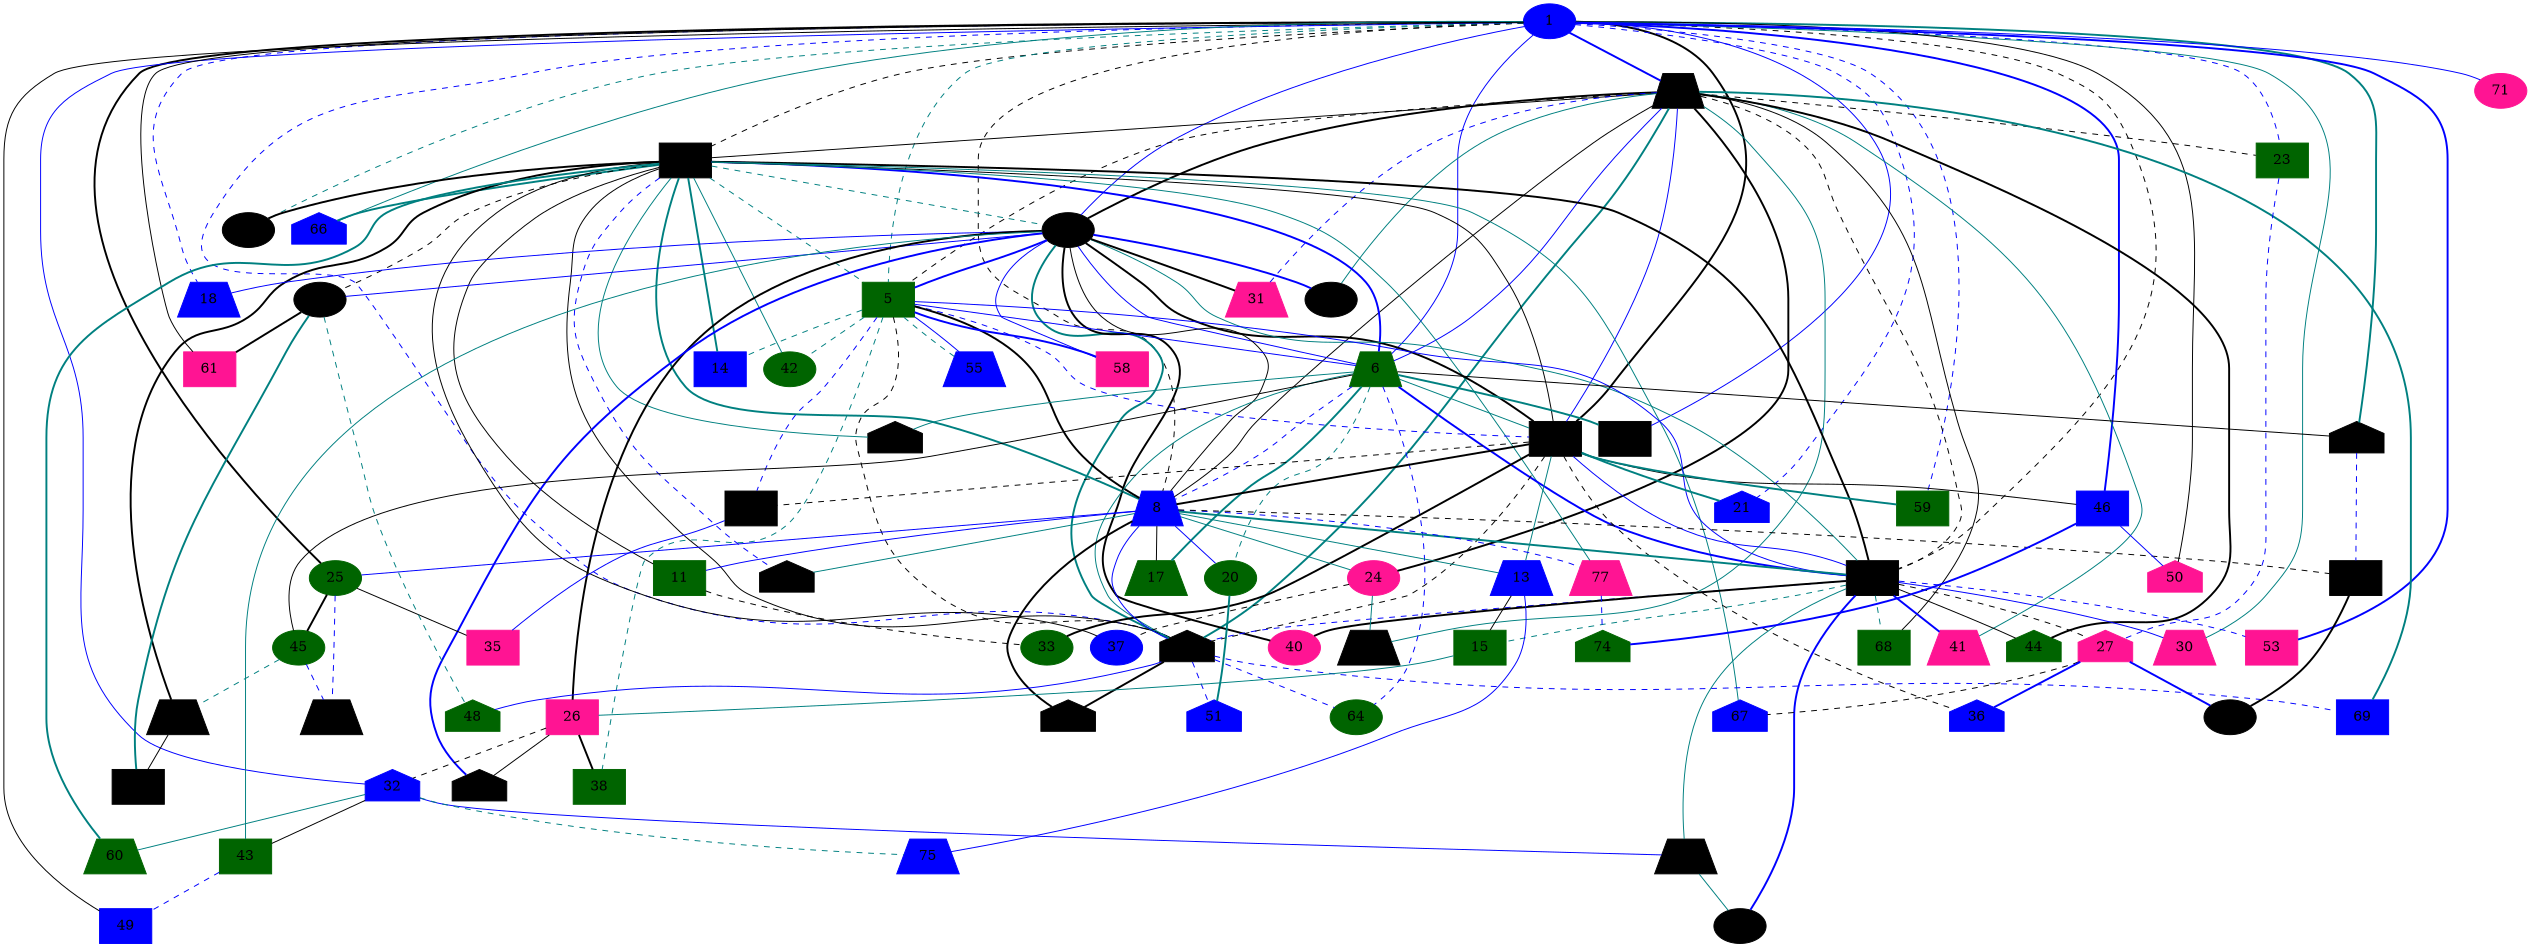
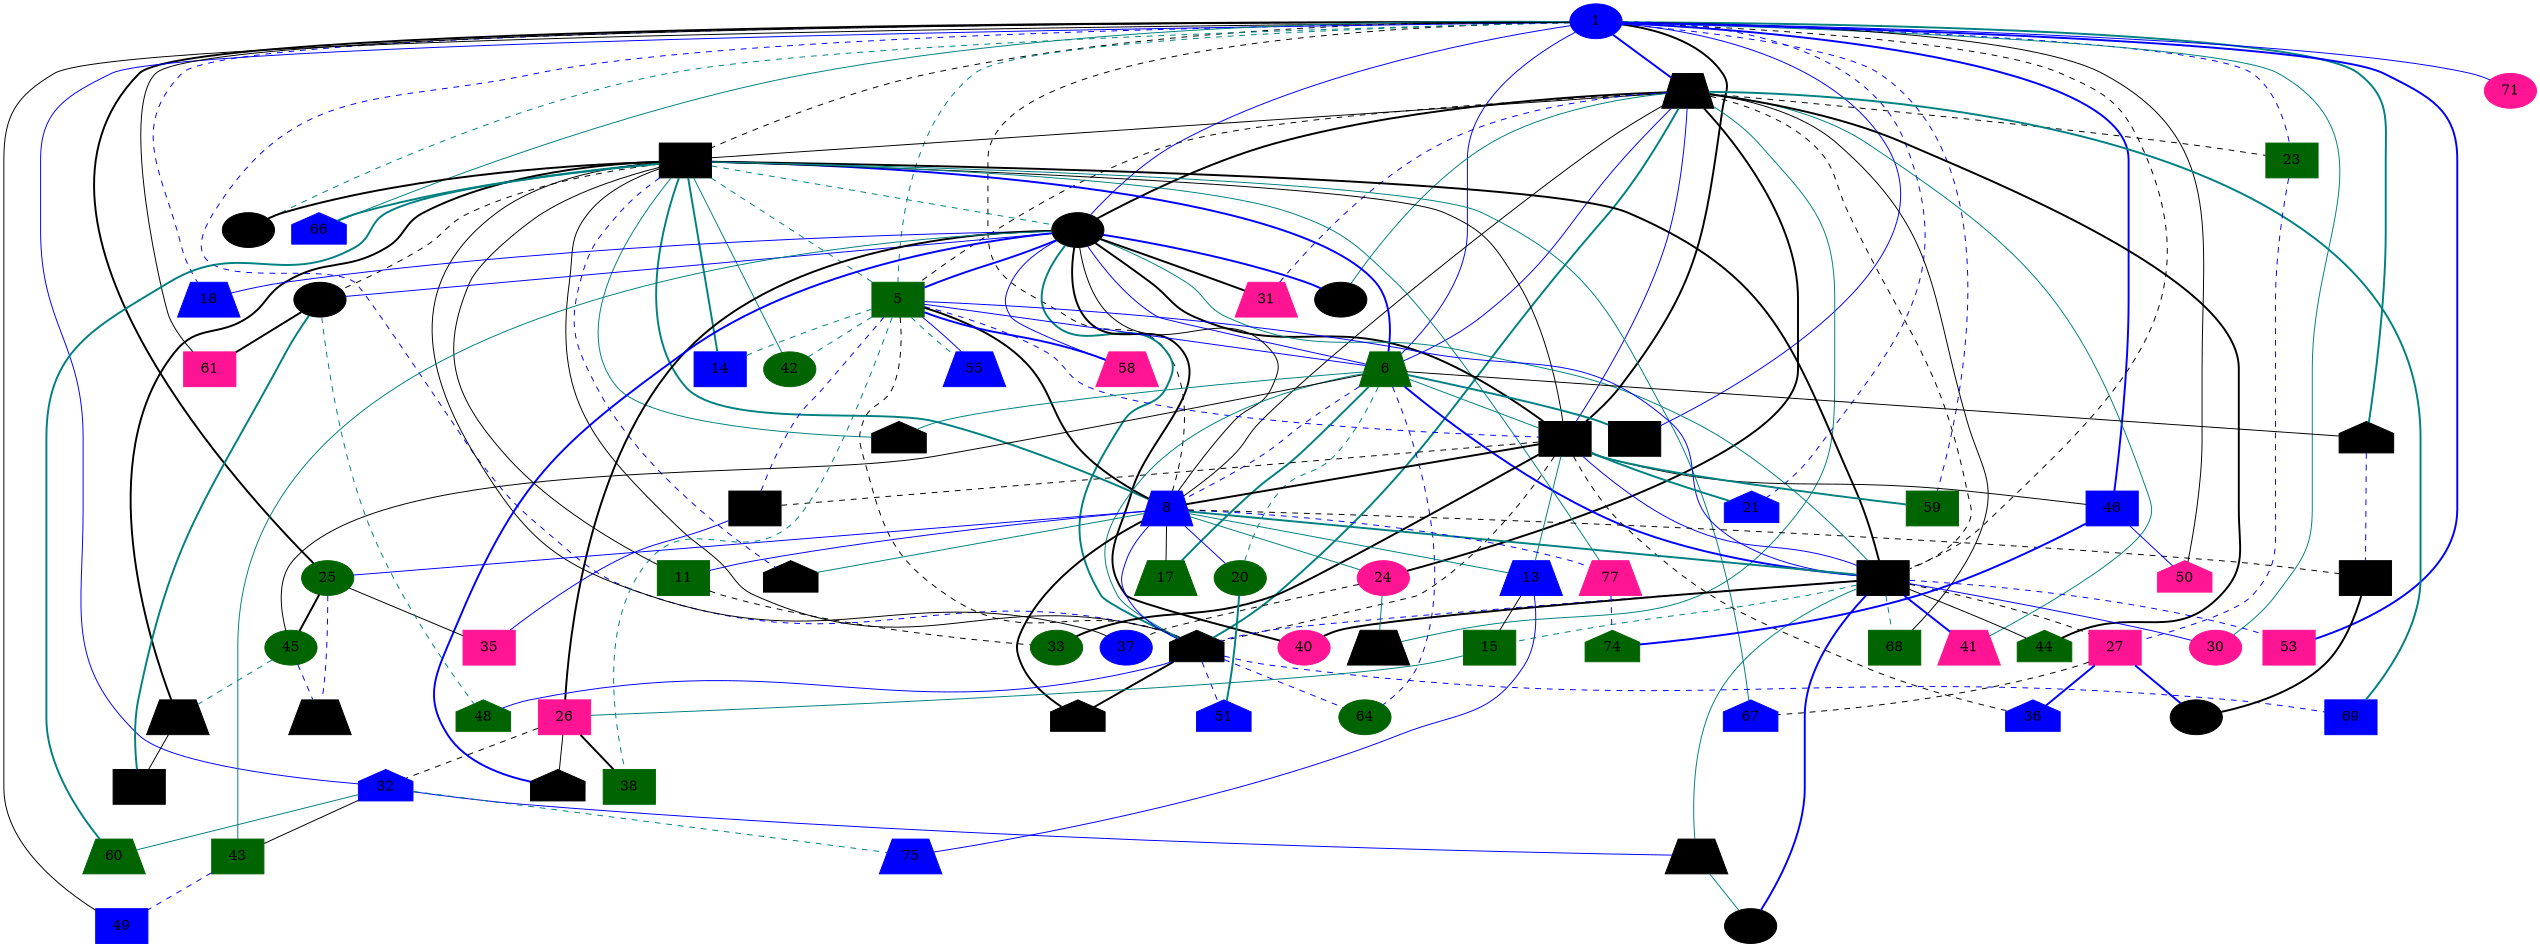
(1122, 369) -> (1127, 369)
(2105, 648) -> (2115, 648)
(2185, 648) -> (2216, 648)
